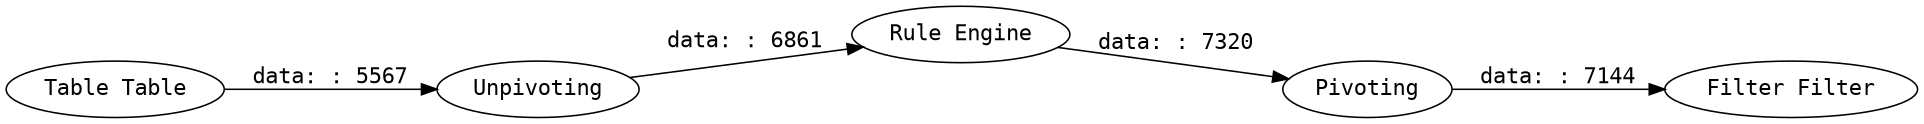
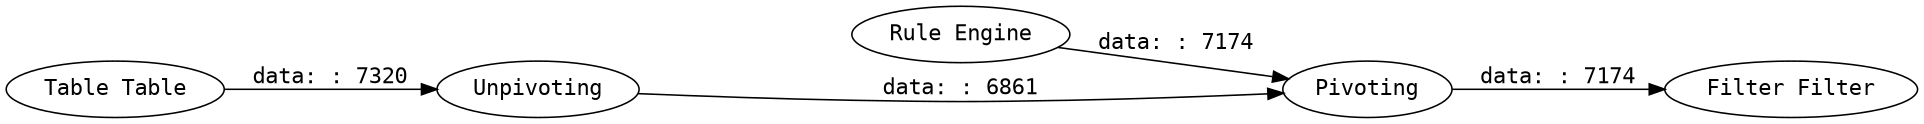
(1176, 43) -> (1176, 43)
(739, 63) -> (953, 102)
(331, 78) -> (331, 78)
(1558, 78) -> (1558, 78)
